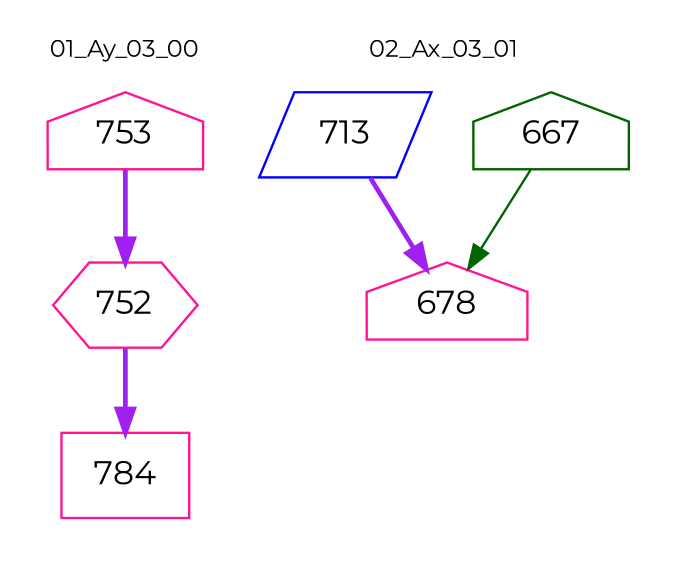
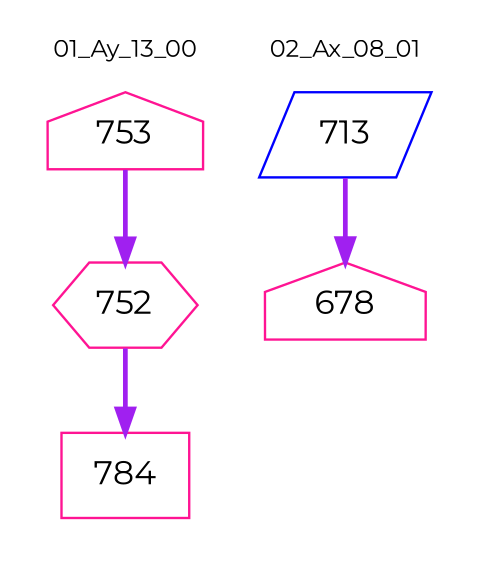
(125, 51) -> (125, 51)
(445, 51) -> (345, 51)
(551, 135) -> none
